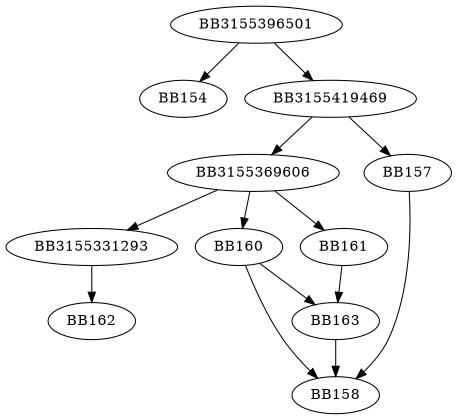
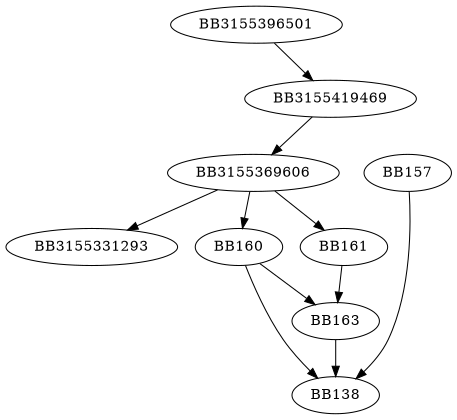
(183, 99) -> none
(366, 133) -> none
(92, 321) -> none
(336, 395) -> (336, 395)
